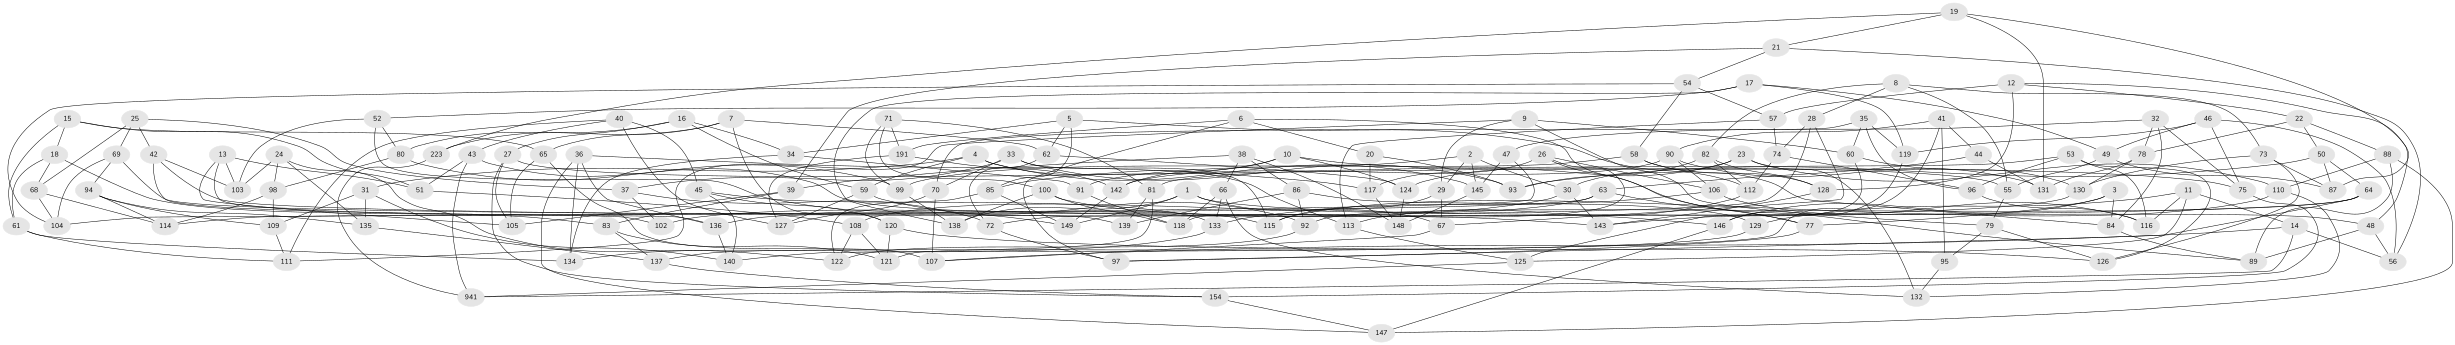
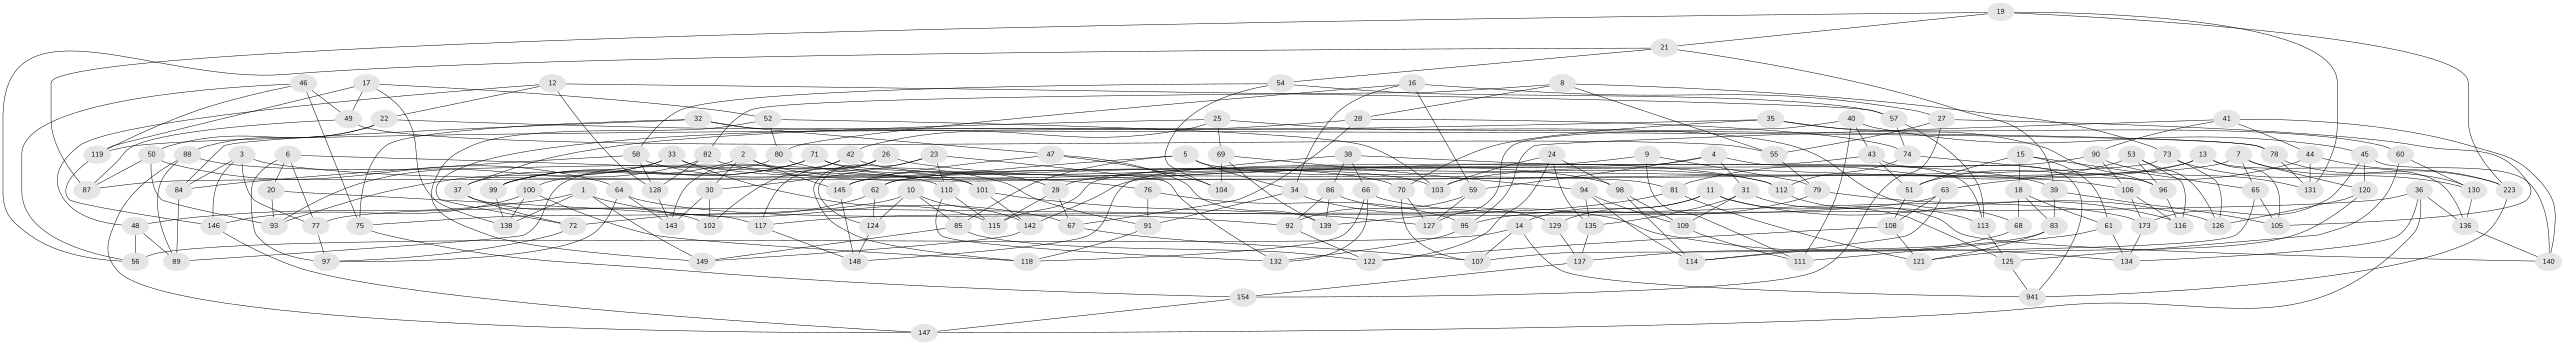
(1688, 134) -> none
(902, 155) -> (982, 190)
none -> (2411, 170)
none -> (1190, 188)
none -> (1148, 190)
(46, 208) -> none
(1215, 226) -> (2144, 226)
